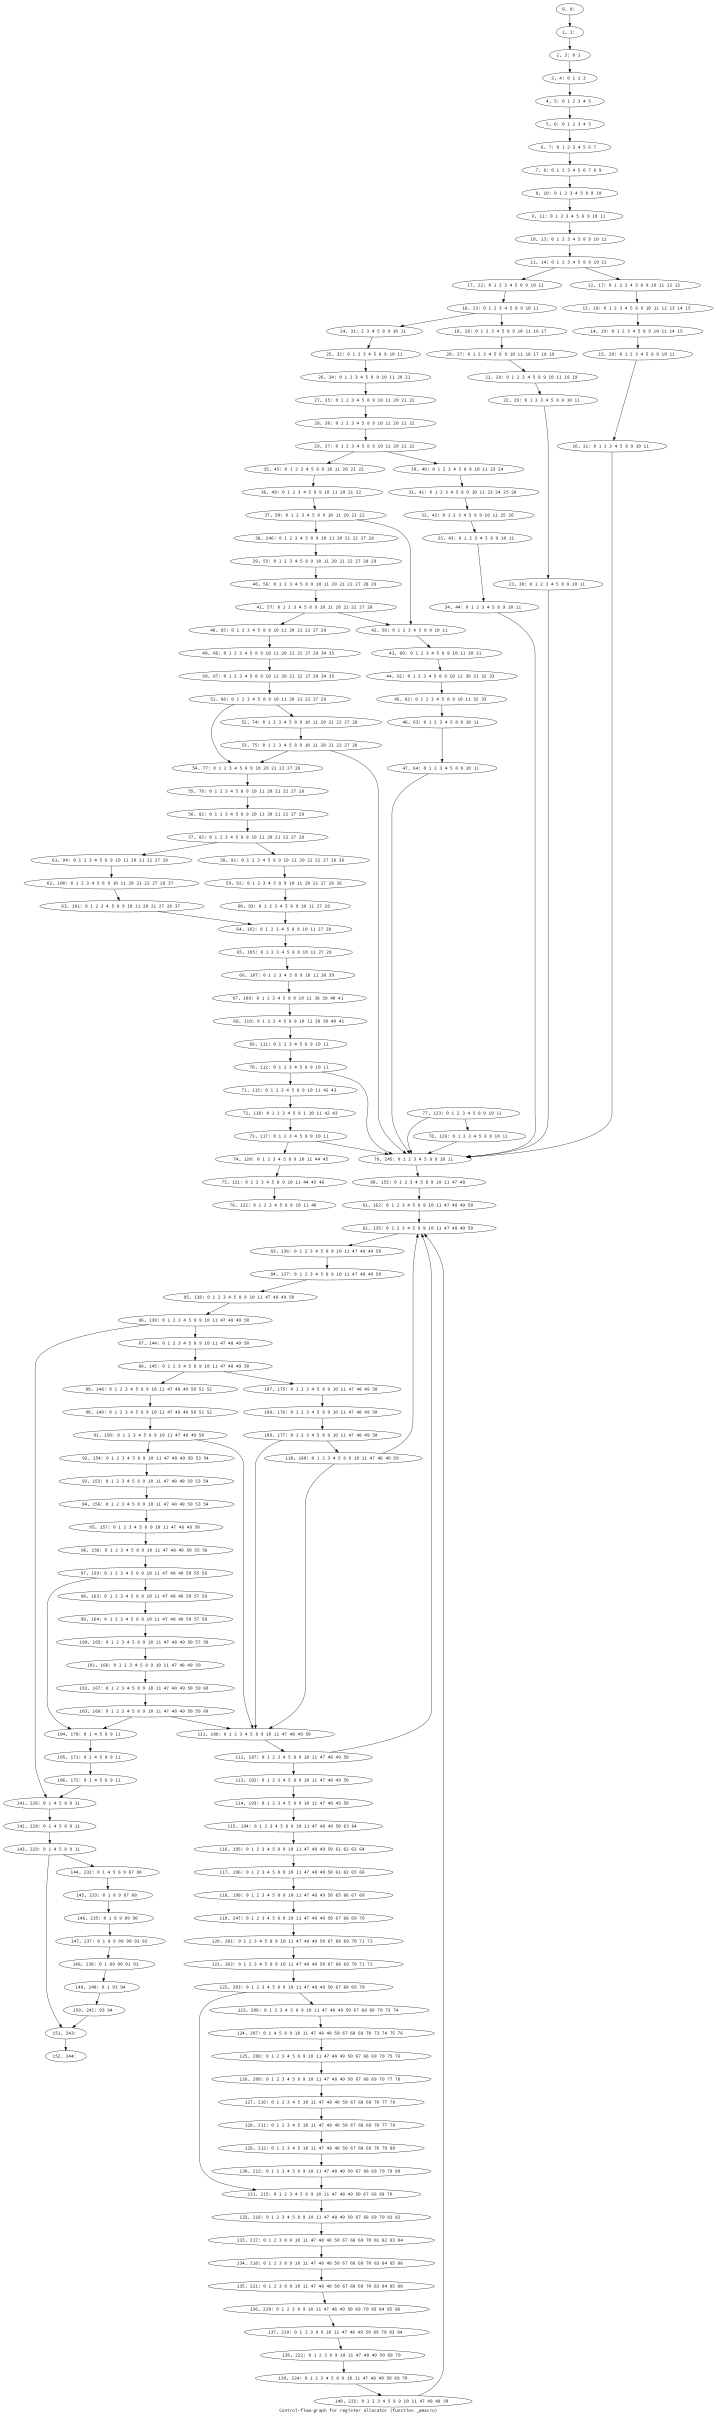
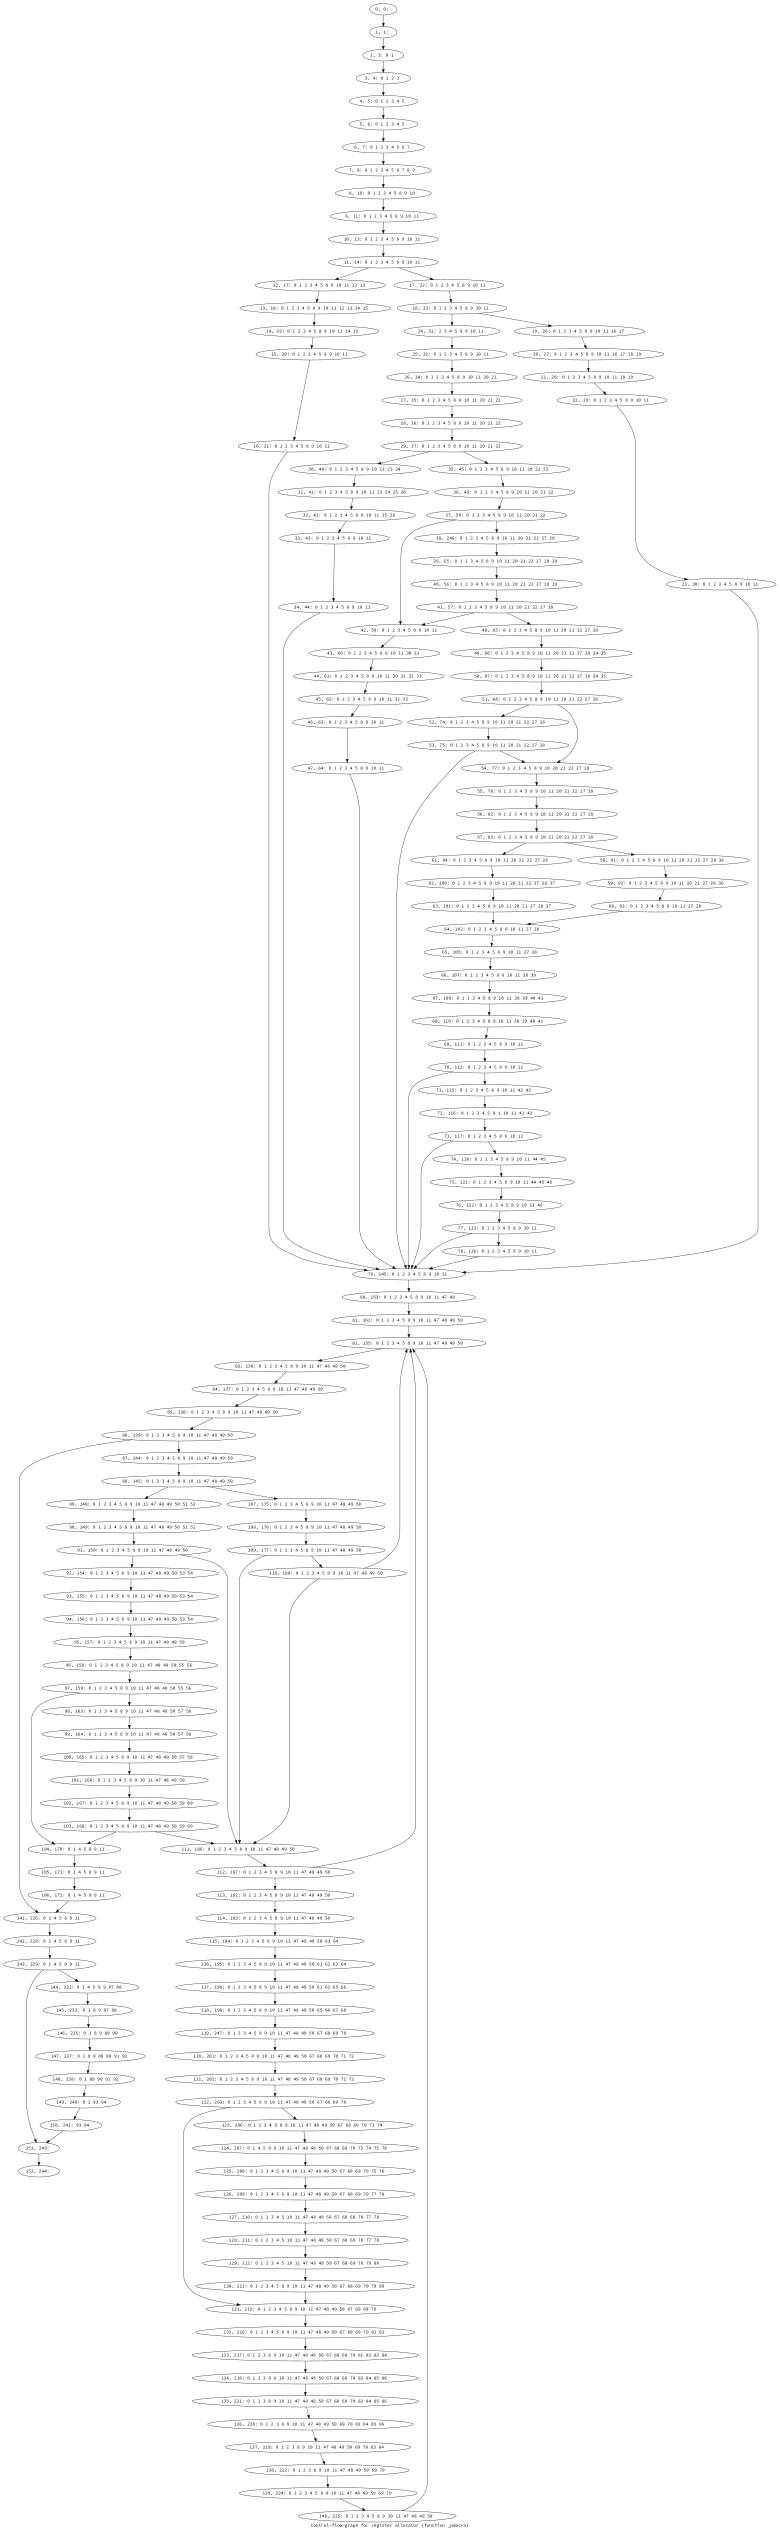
none -> (500, 1215)
